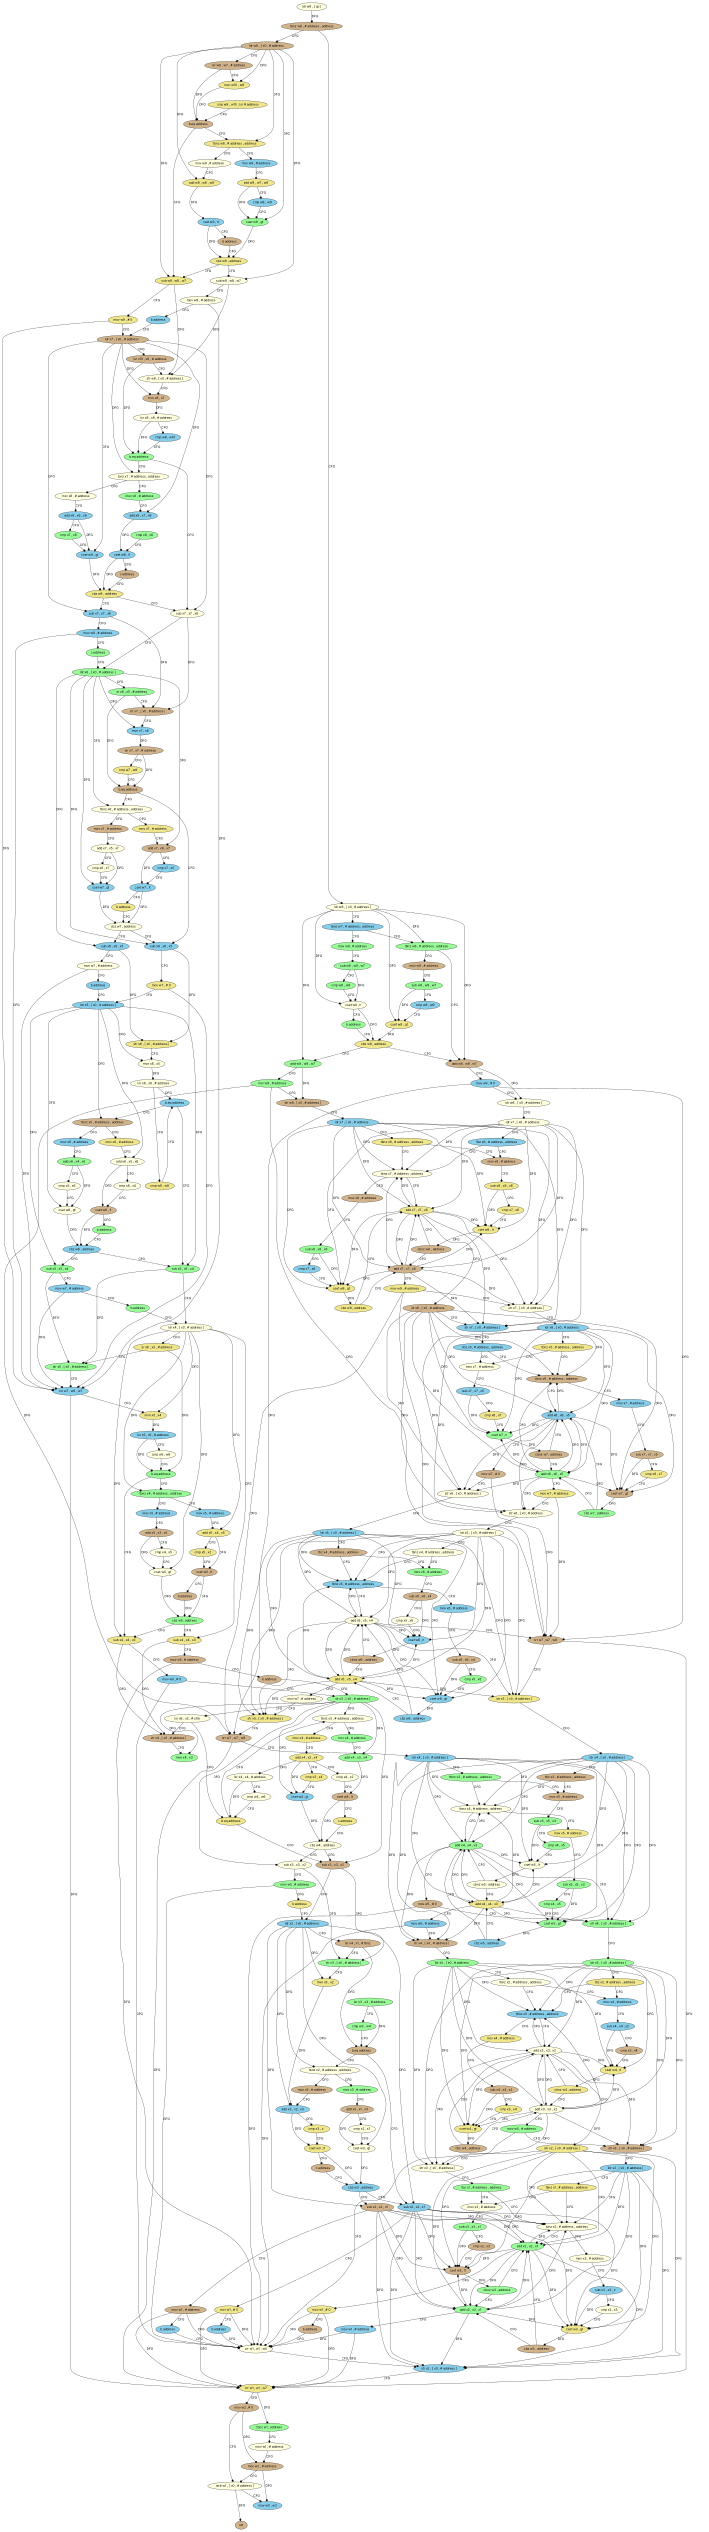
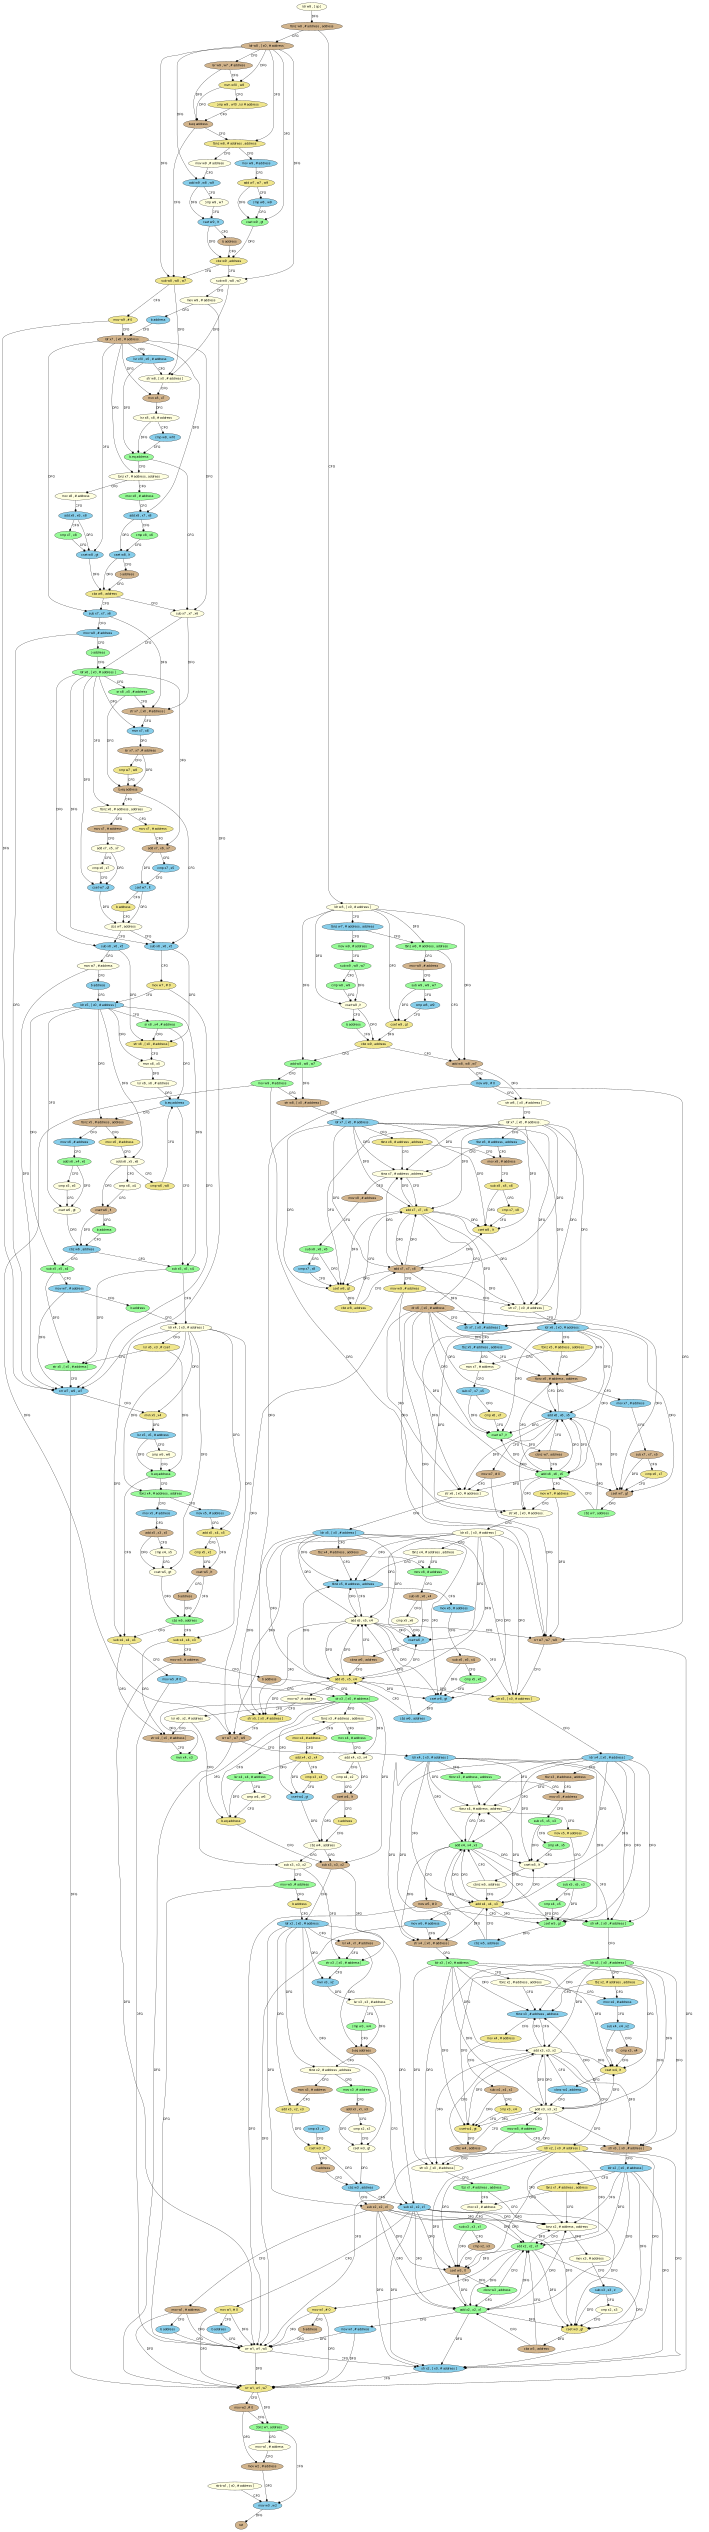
none -> (236, 93)
(202, 183) -> (202, 183)
(256, 183) -> (256, 183)
none -> (214, 202)
(150, 359) -> (150, 359)
(156, 407) -> (156, 407)
none -> (142, 525)
none -> (160, 1025)
(157, 1133) -> (140, 1174)
(431, 1249) -> none
(157, 1347) -> (157, 1347)
(482, 1347) -> (482, 1347)
(187, 1719) -> (187, 1719)
(356, 1758) -> (356, 1758)
(325, 1767) -> (351, 1767)
(250, 1777) -> (250, 1777)
(358, 1943) -> (358, 1943)
(325, 1982) -> (325, 1982)
(370, 2002) -> (370, 2002)
(300, 2043) -> (337, 1995)
(568, 2090) -> (568, 2090)
(293, 2109) -> (293, 2109)
(304, 2119) -> none
(317, 2129) -> (317, 2129)
none -> (256, 2367)
(229, 2444) -> (255, 2417)
none -> (297, 2467)
(249, 2476) -> none
(238, 2504) -> (255, 2515)
